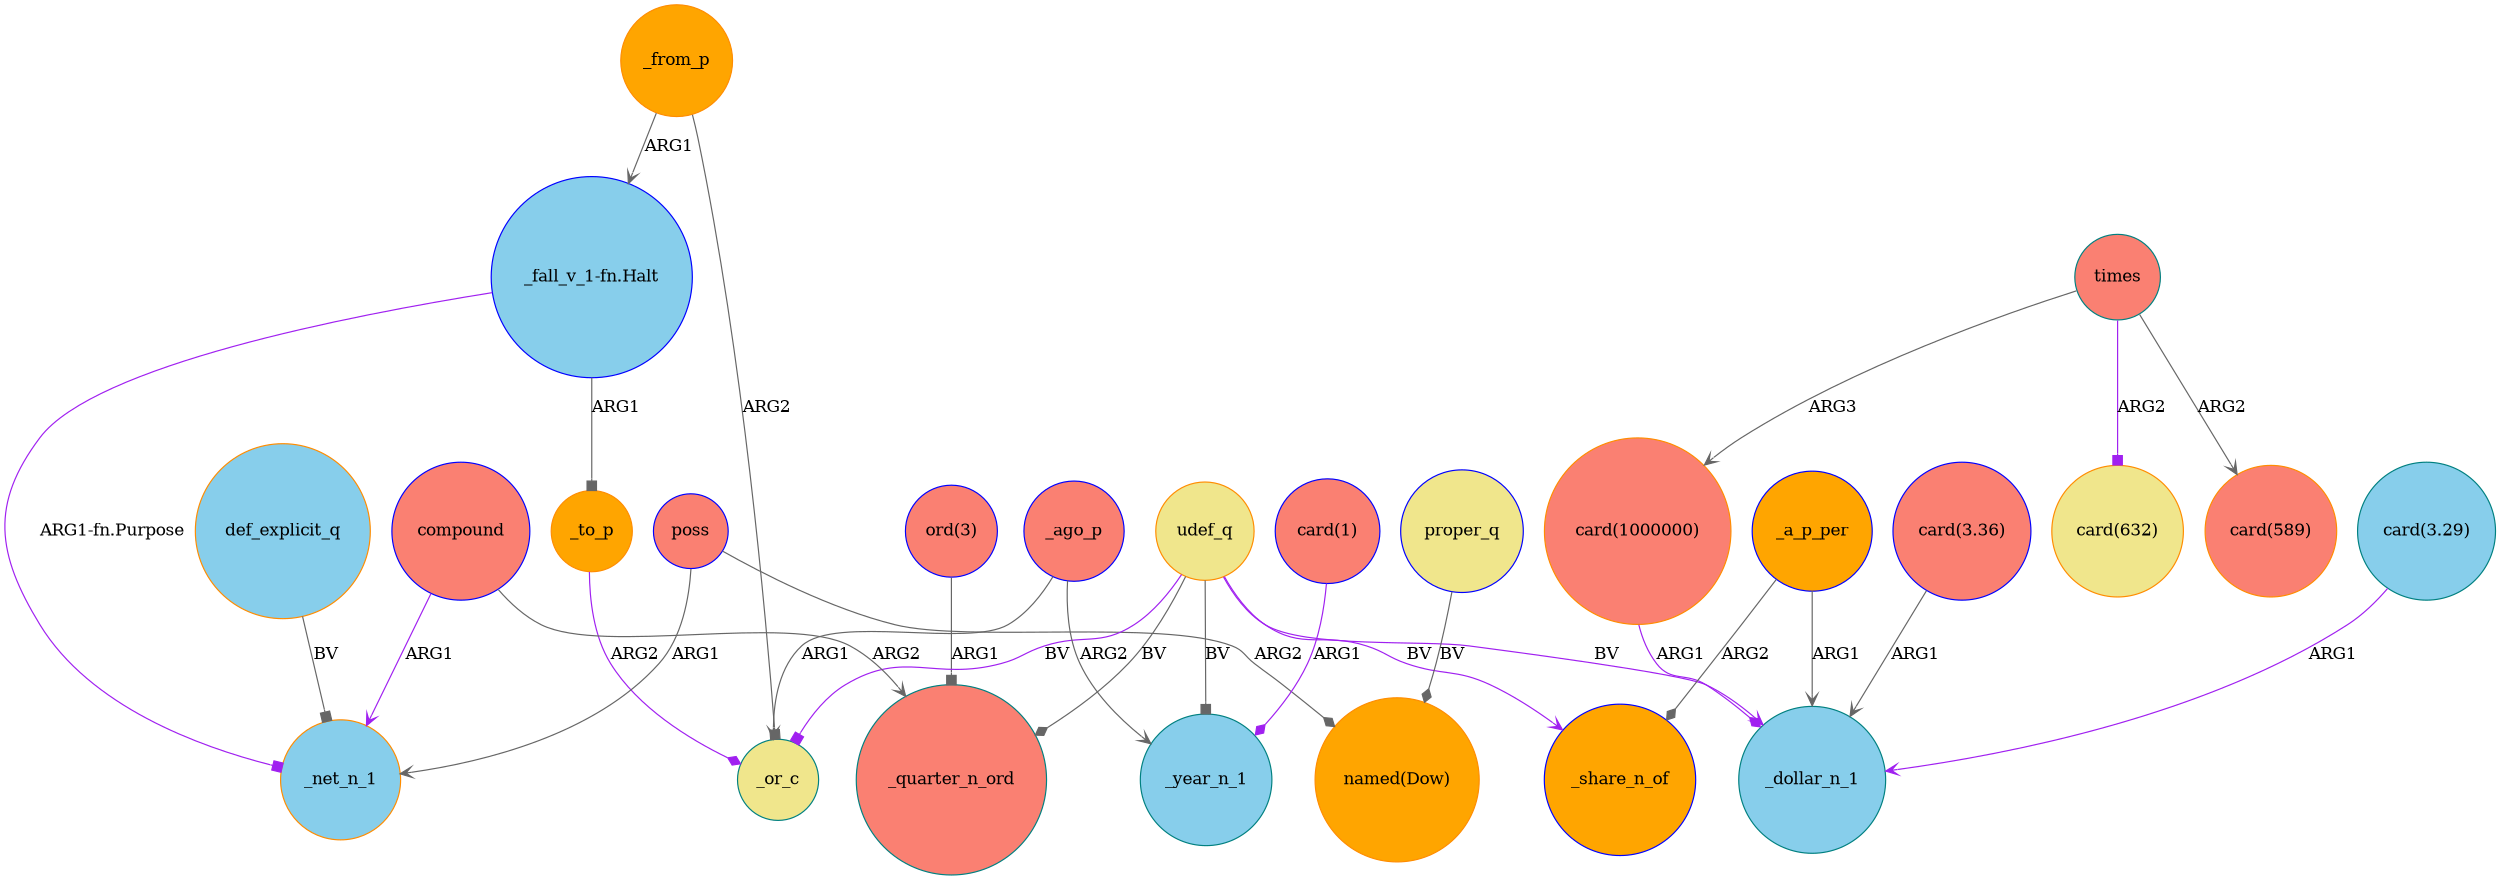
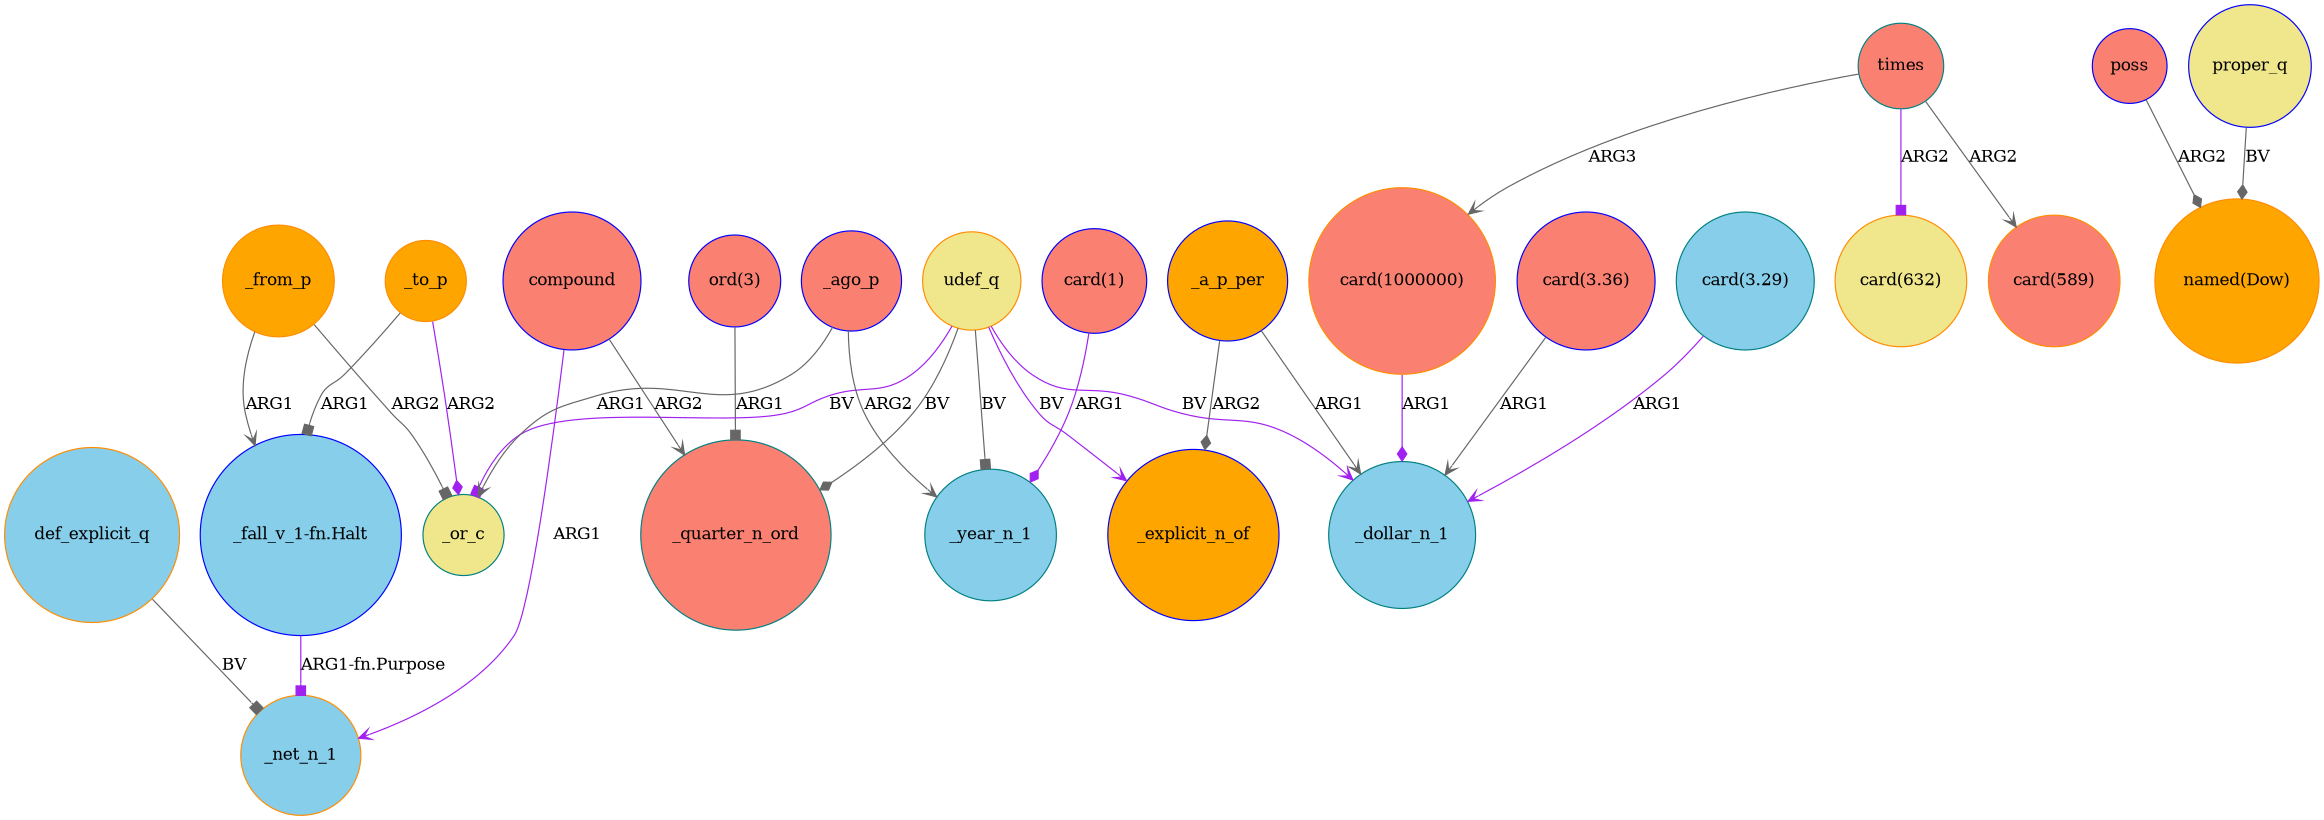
(592, 428) -> (357, 361)
(591, 716) -> none
(1620, 780) -> (1193, 535)
